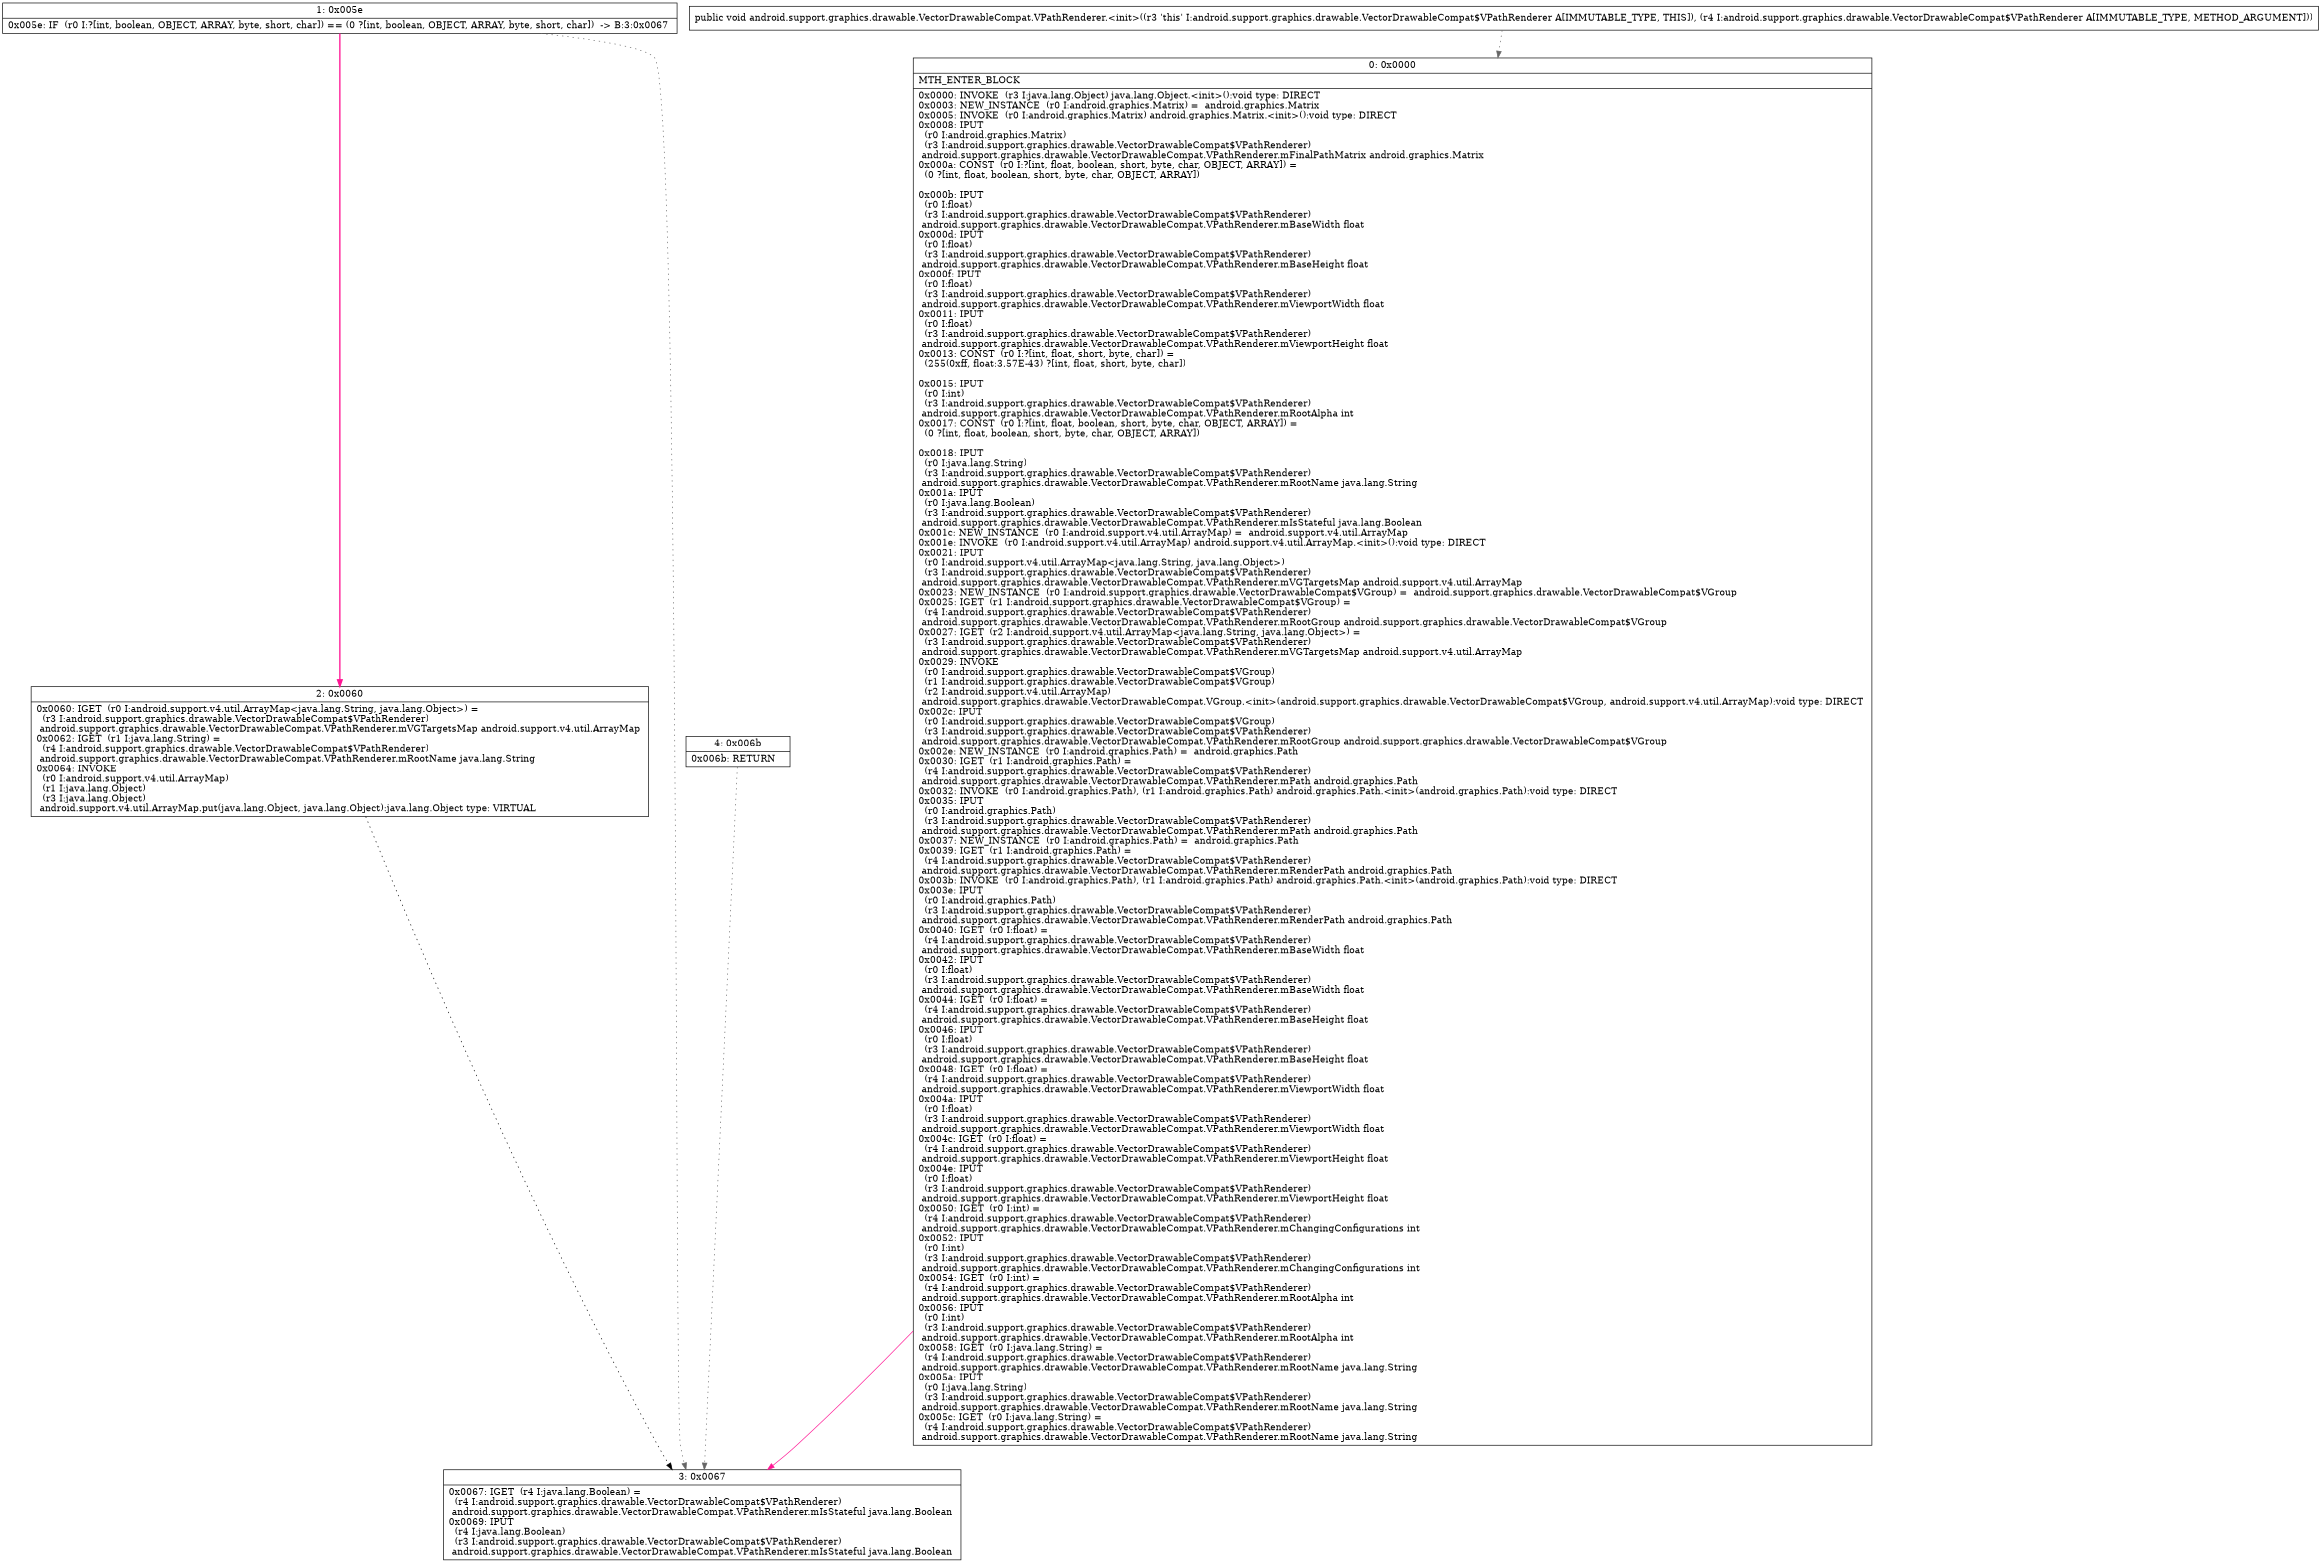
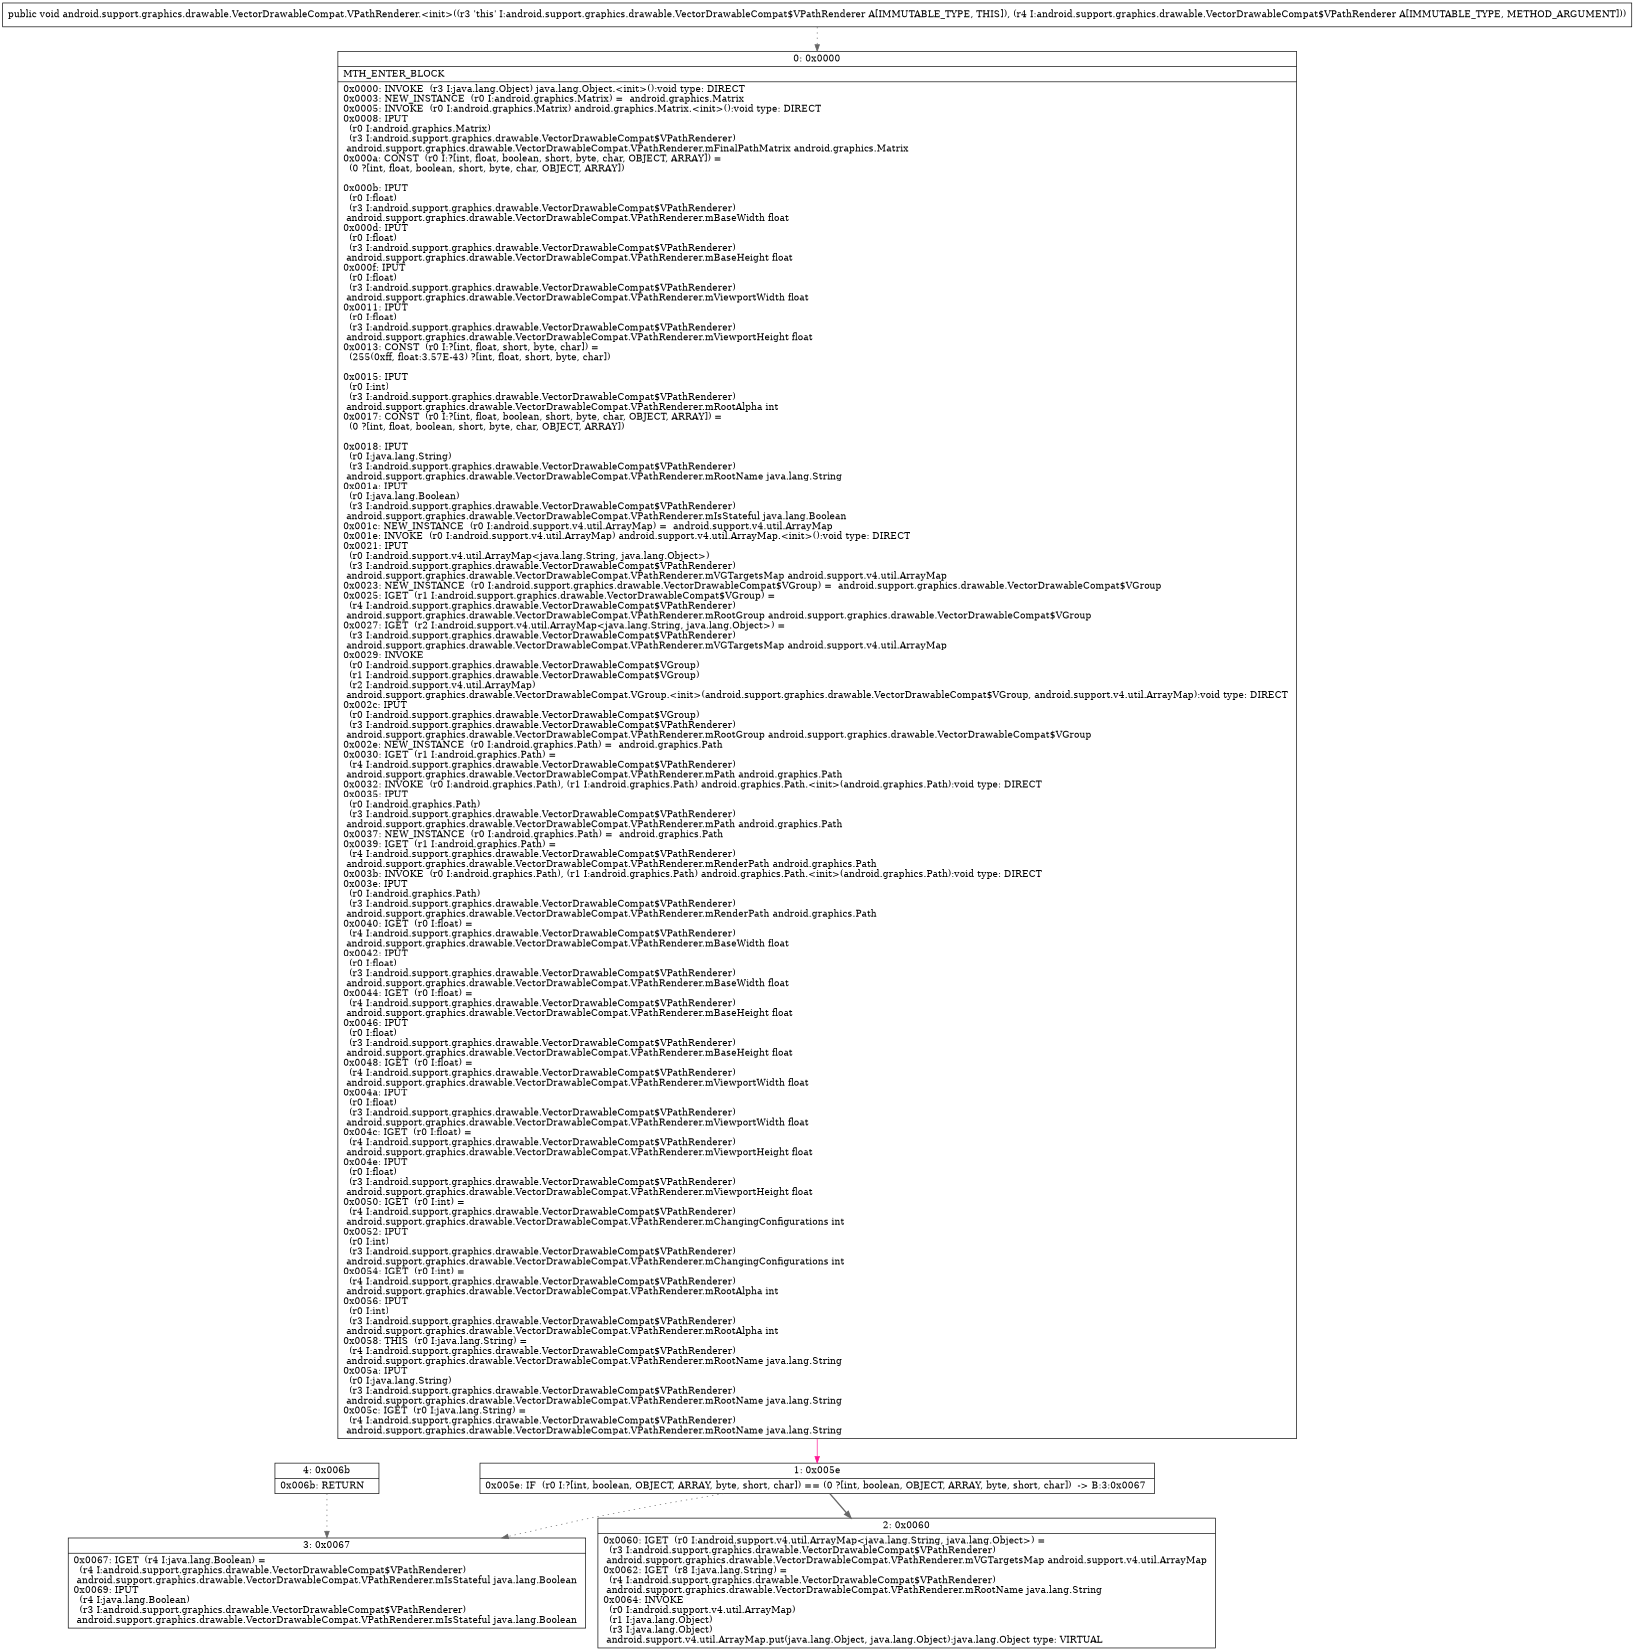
(340, 357) -> (838, 1503)
(130, 739) -> (697, 1570)
(508, 1145) -> none
(1012, 1348) -> (437, 1341)
(845, 1400) -> (817, 1448)
